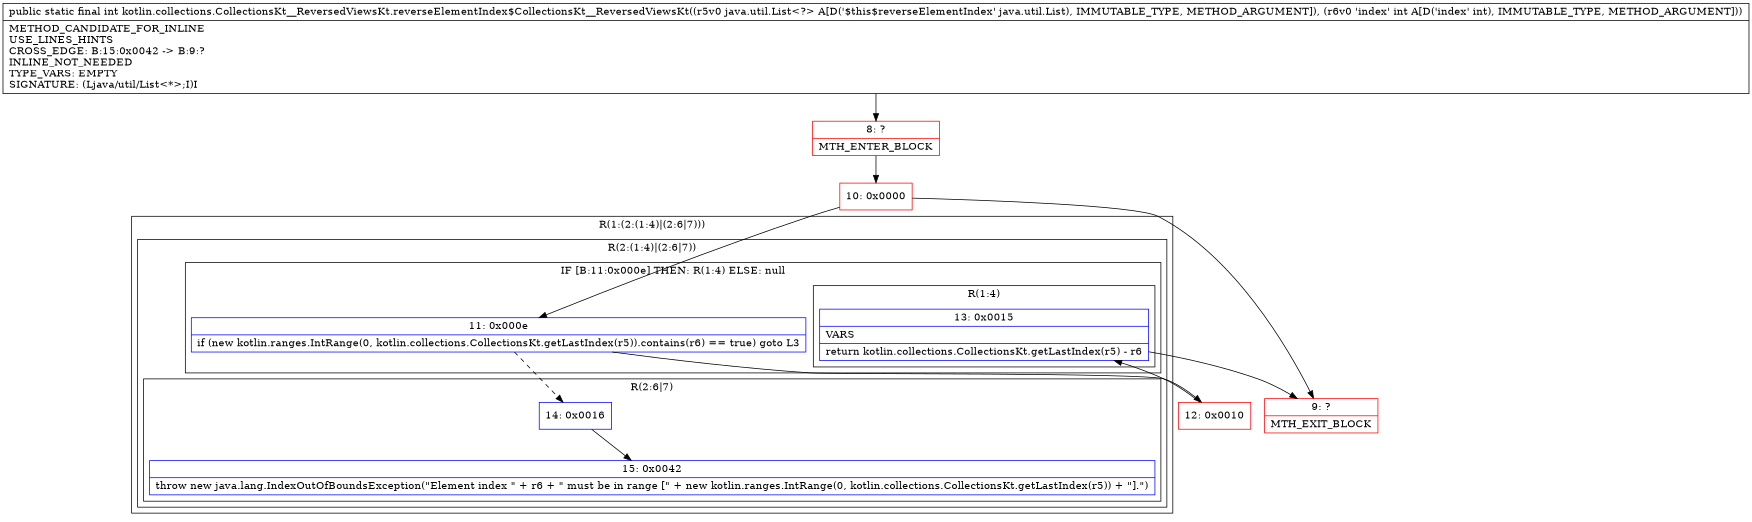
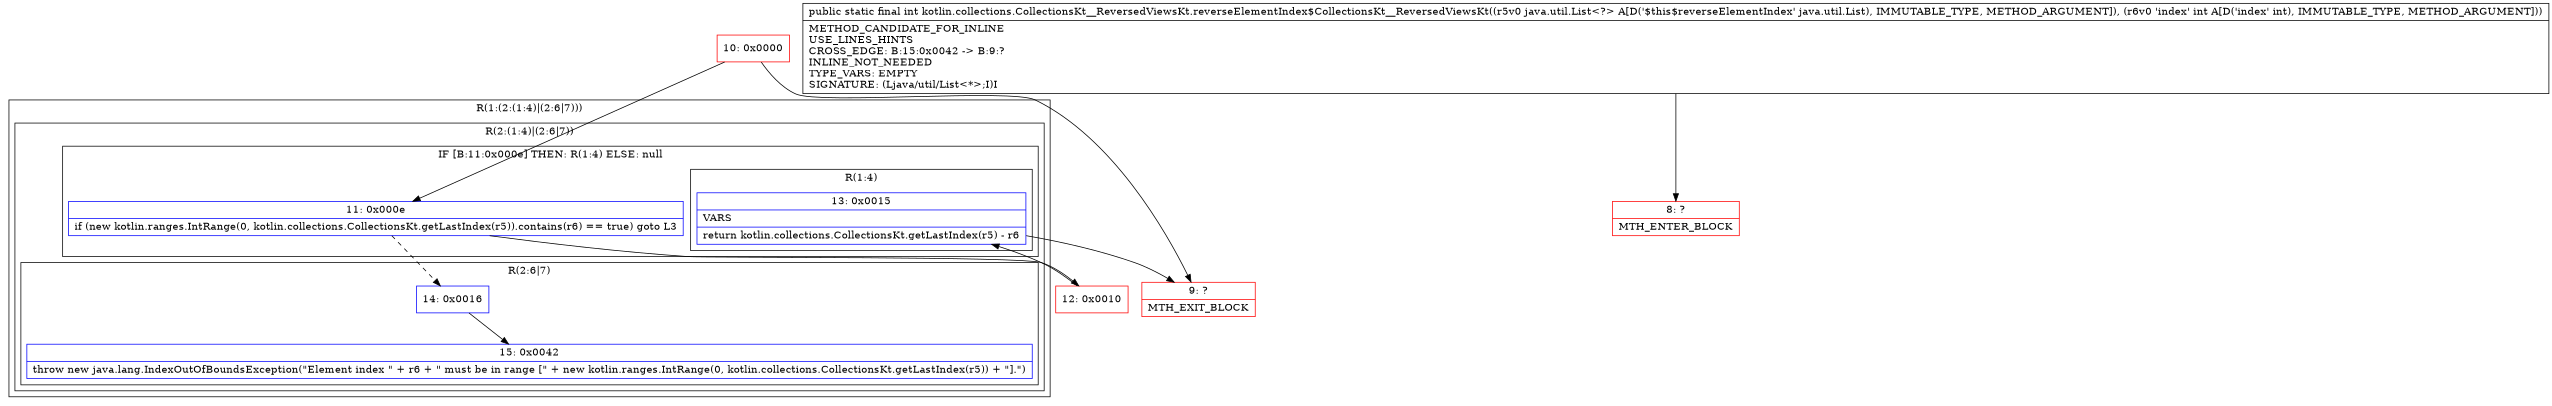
(876, 165) -> none
